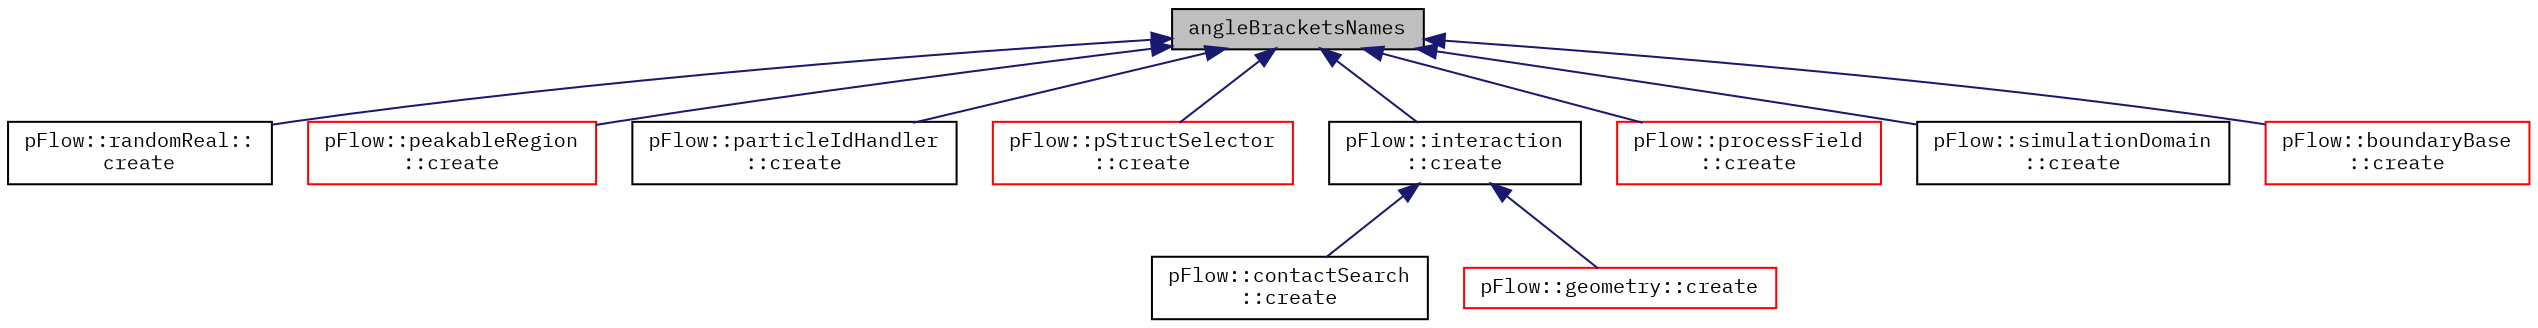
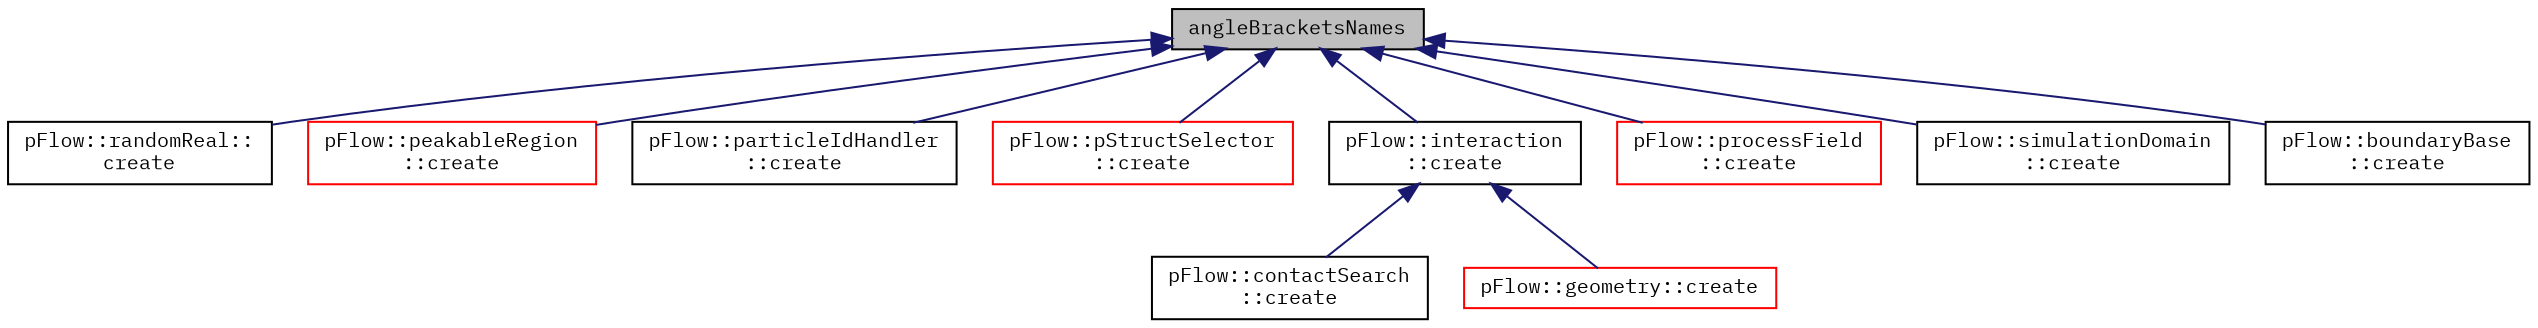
(2398, 153) -> (2398, 153)
